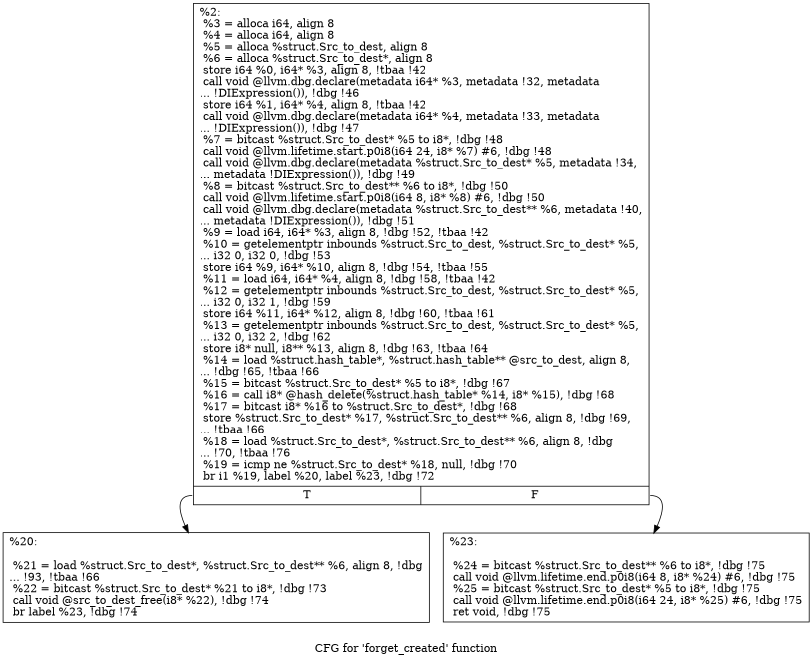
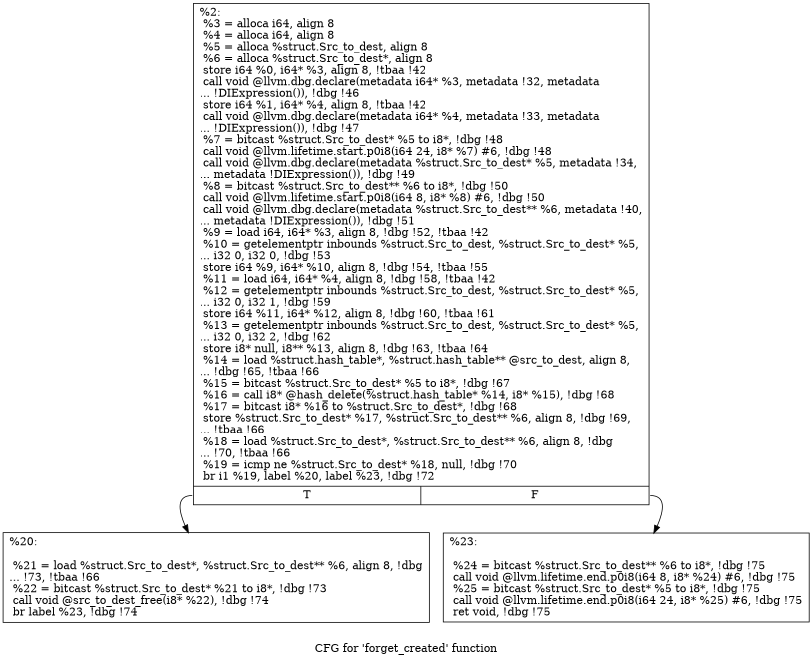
(245, 453) -> (245, 453)
(55, 578) -> (55, 578)
